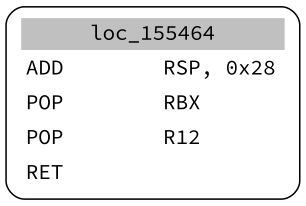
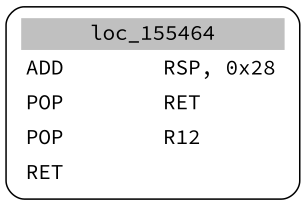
(114, 103) -> (114, 103)
